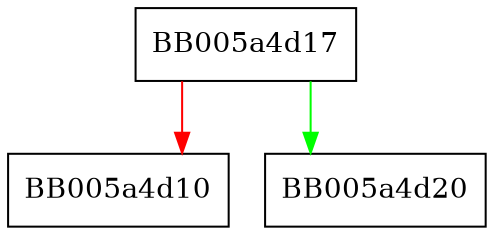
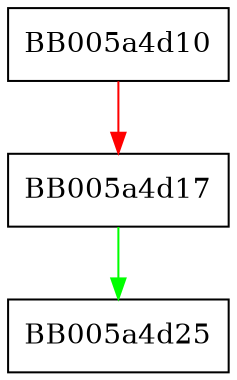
(182, 107) -> (118, 107)
(375, 190) -> (118, 336)
